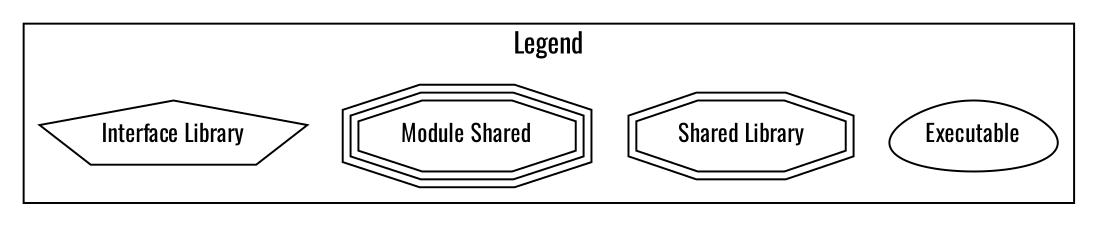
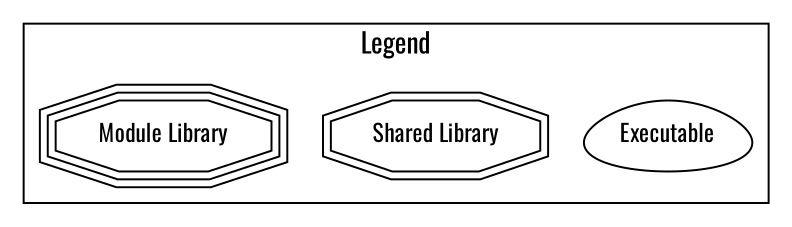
(173, 136) -> none
(467, 136) -> (164, 136)
